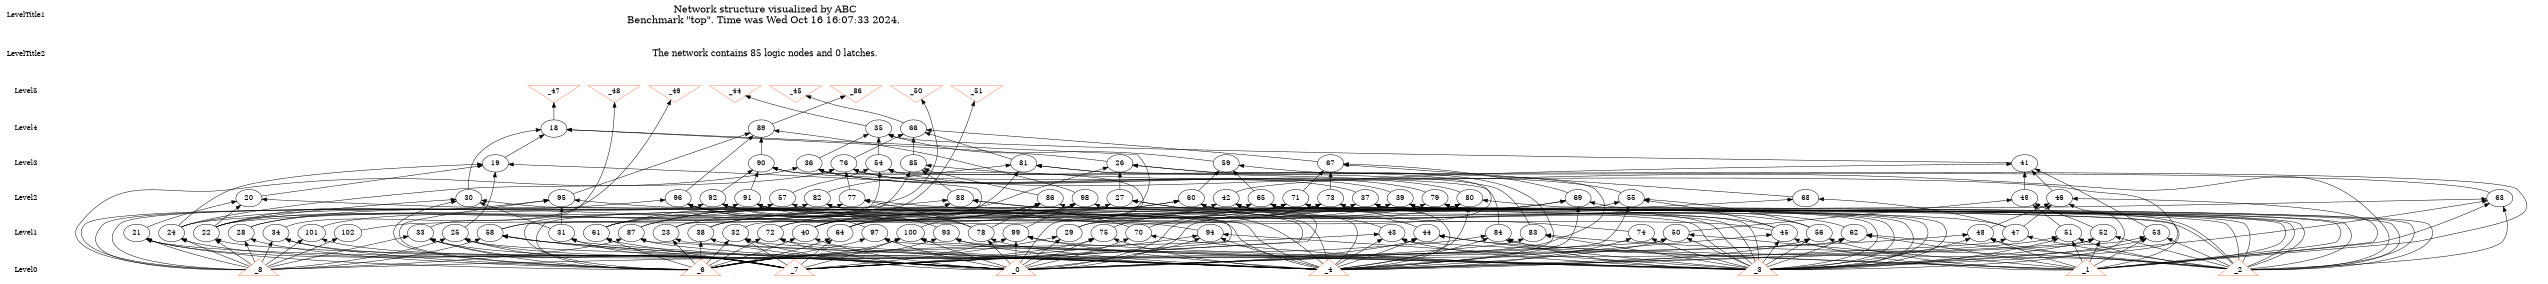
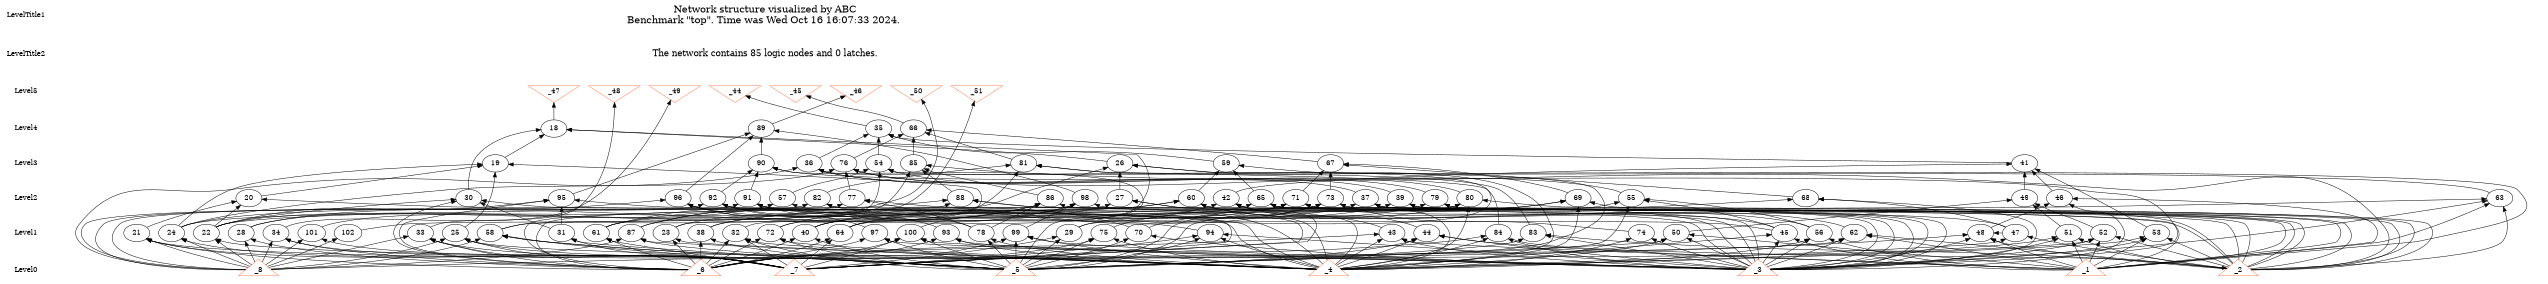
(856, 91) -> (856, 91)
(2034, 218) -> (2001, 233)
none -> (2037, 235)
(1869, 256) -> (1865, 255)
(1016, 270) -> (1016, 270)
